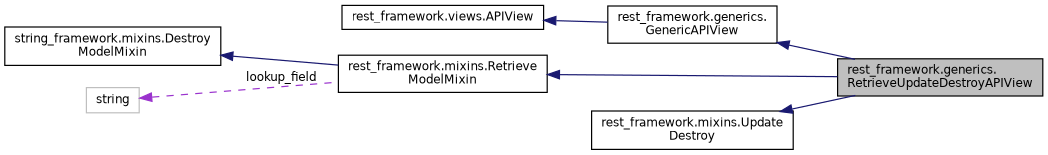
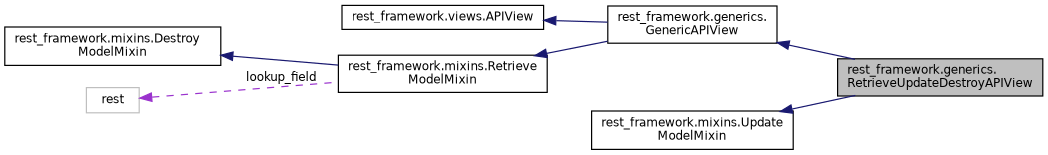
(113, 46) -> (113, 46)
(699, 76) -> (577, 47)
(113, 100) -> (113, 100)
(692, 130) -> (692, 130)
